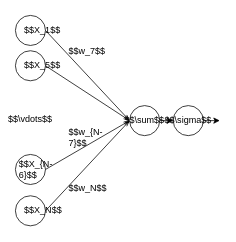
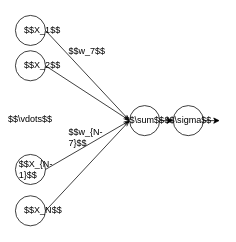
(39, 66) -> (39, 66)
(33, 169) -> (33, 169)
(82, 188) -> none
